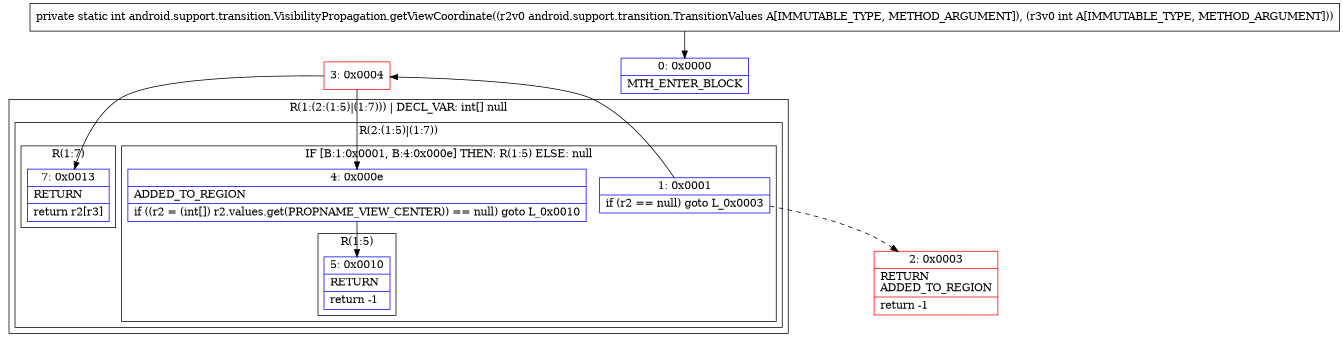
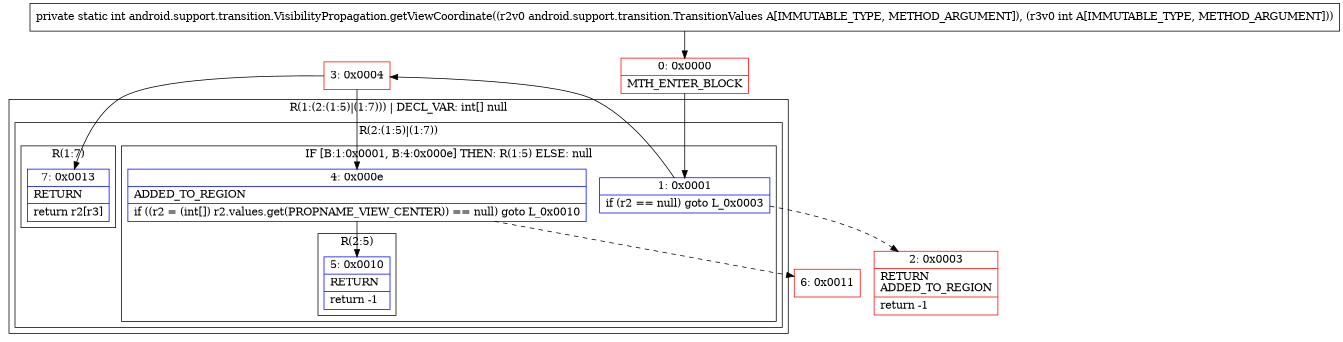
(685, 76) -> (685, 76)
none -> (685, 132)
(357, 242) -> (357, 242)
none -> (827, 283)
